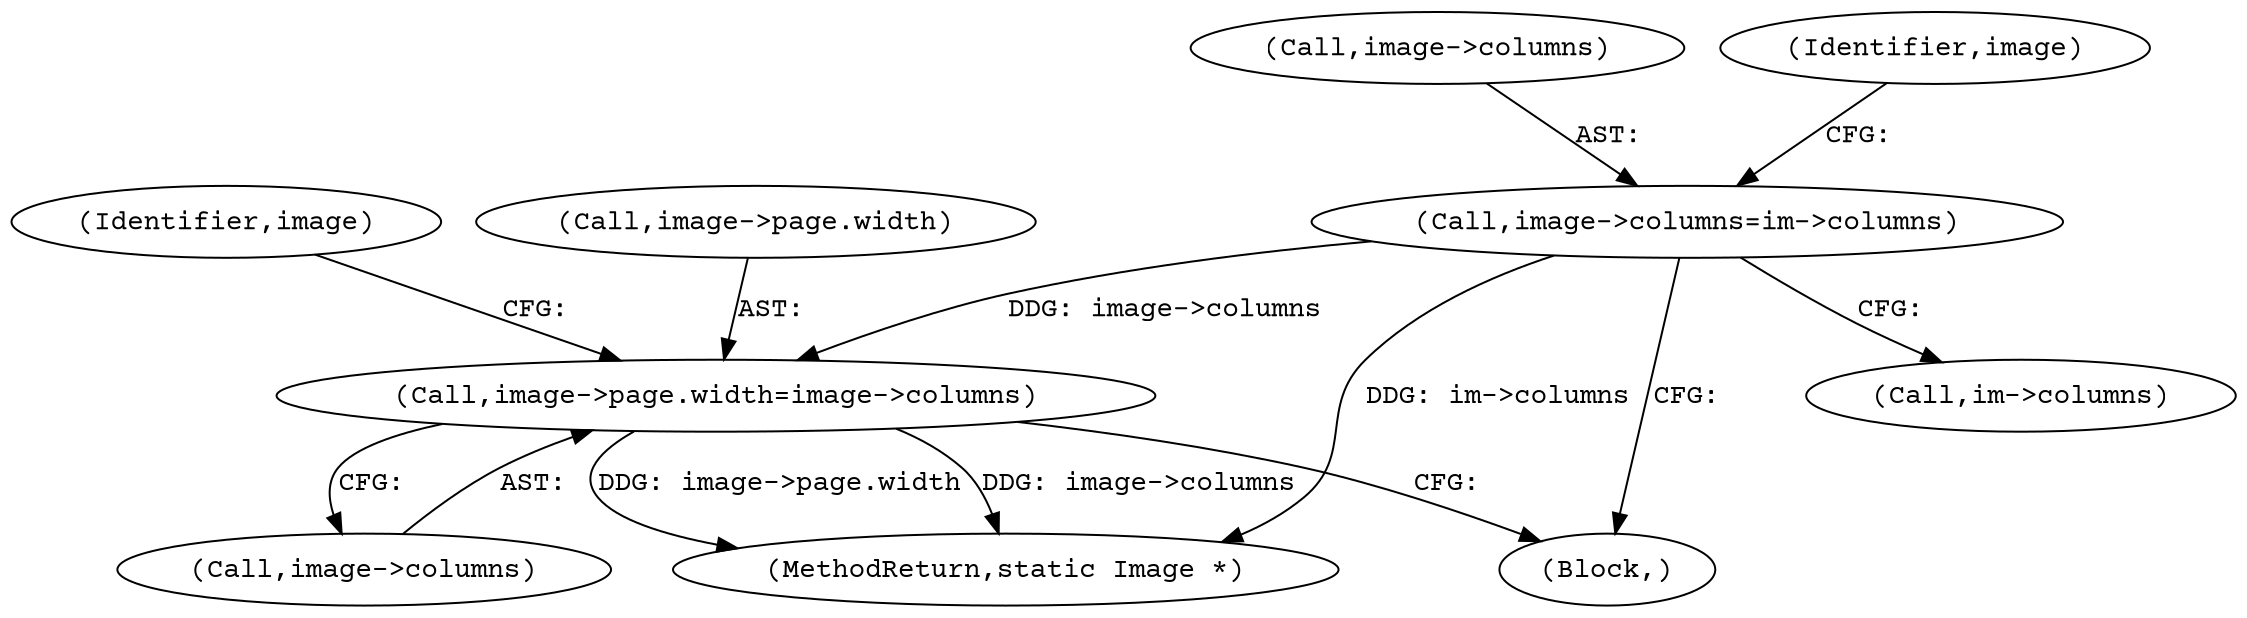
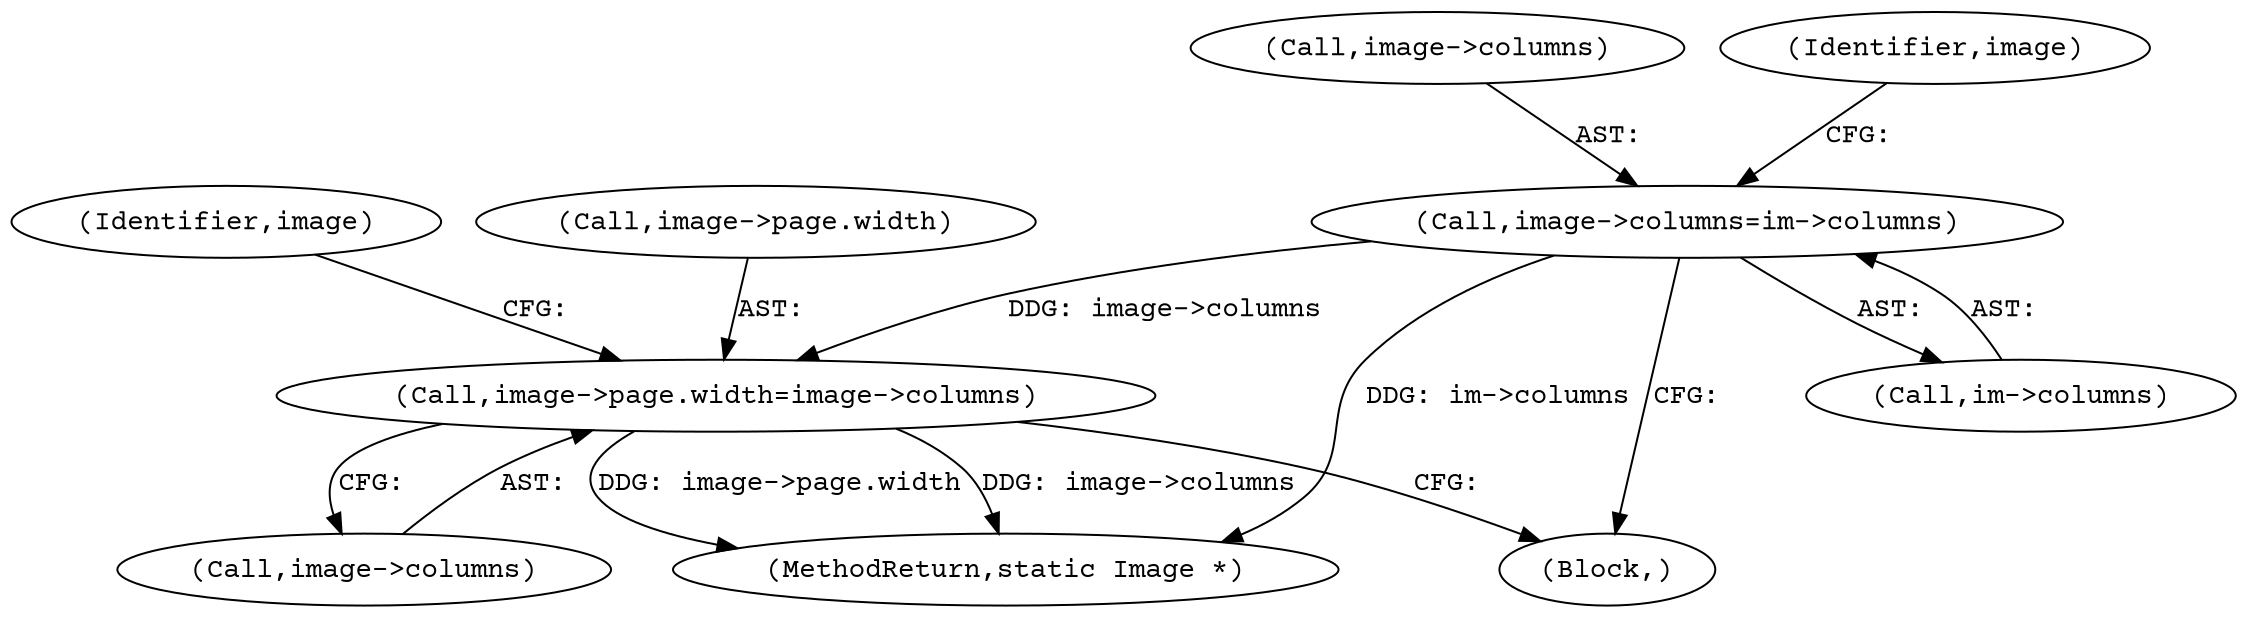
none -> (1947, 298)
(1899, 309) -> (1899, 309)
